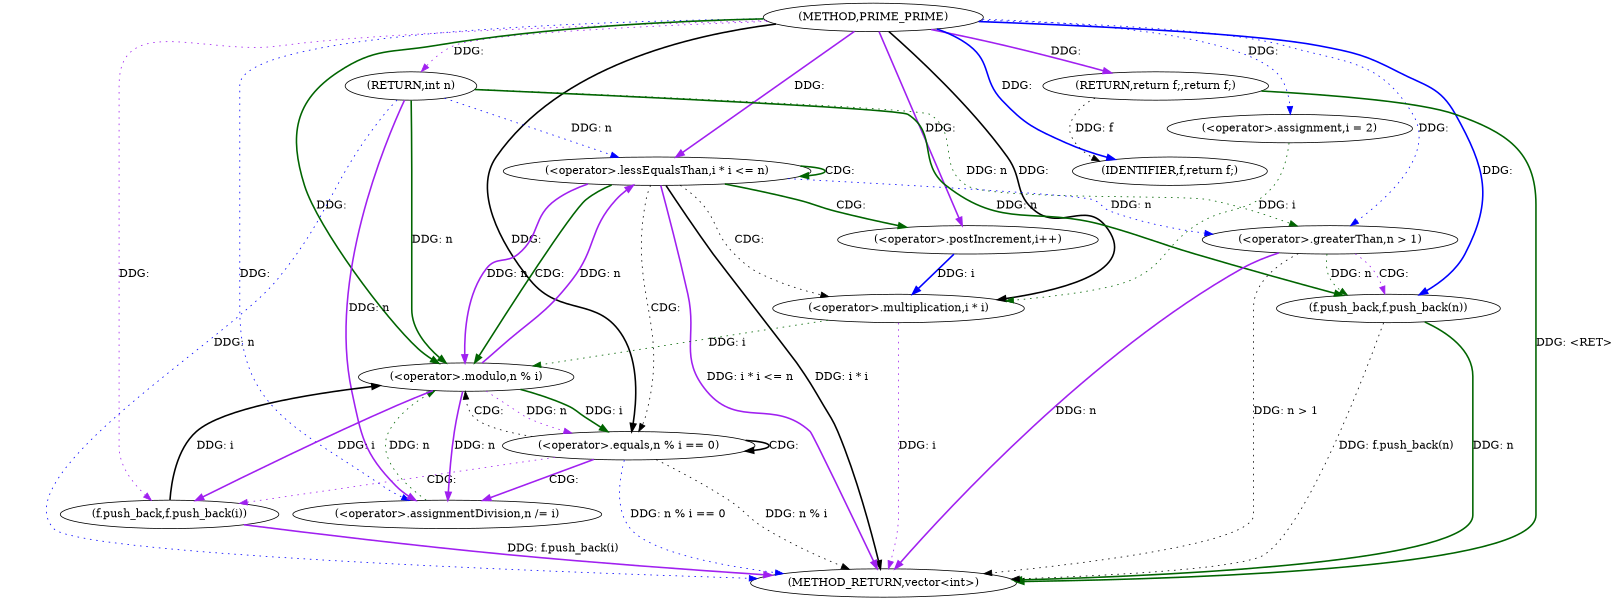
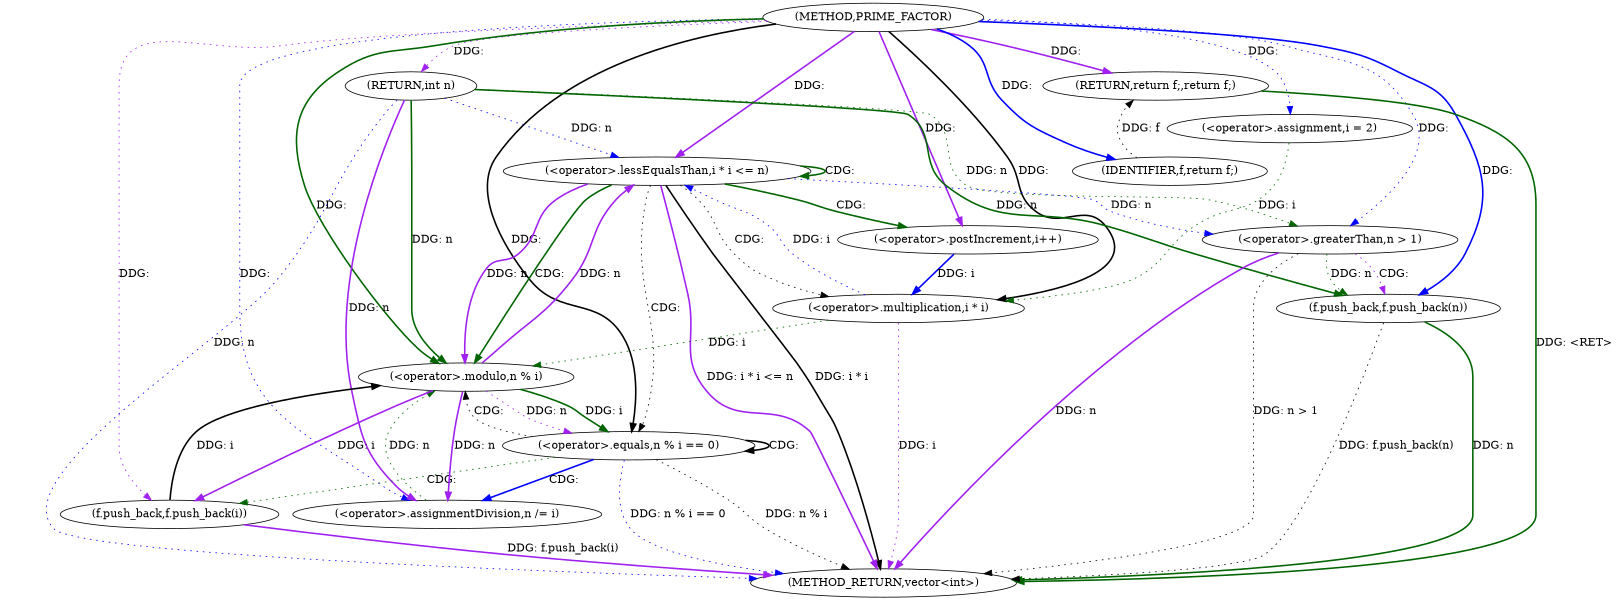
(873, 17) -> (873, 17)
(1070, 127) -> (1118, 134)
none -> (780, 239)
(409, 479) -> (409, 479)
(542, 479) -> (542, 479)
